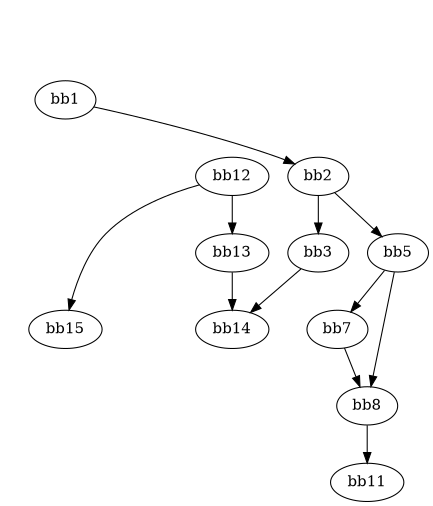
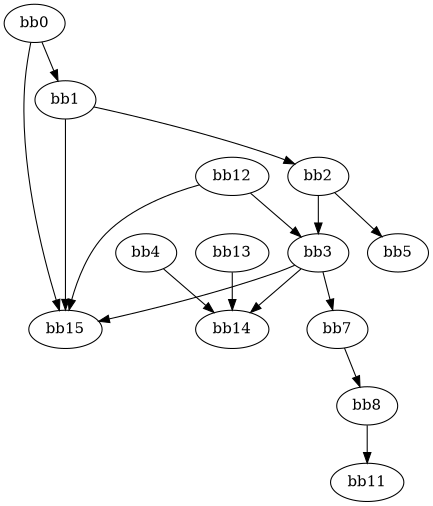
none -> (35, 23)
none -> (65, 209)
(232, 209) -> (272, 212)
none -> (146, 253)
(371, 287) -> (327, 286)
none -> (208, 294)
(384, 324) -> none
